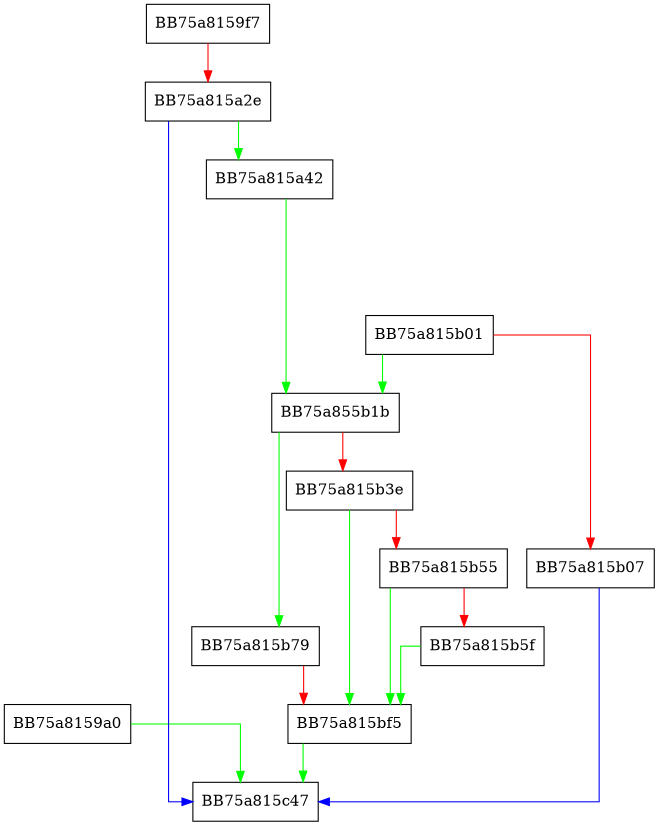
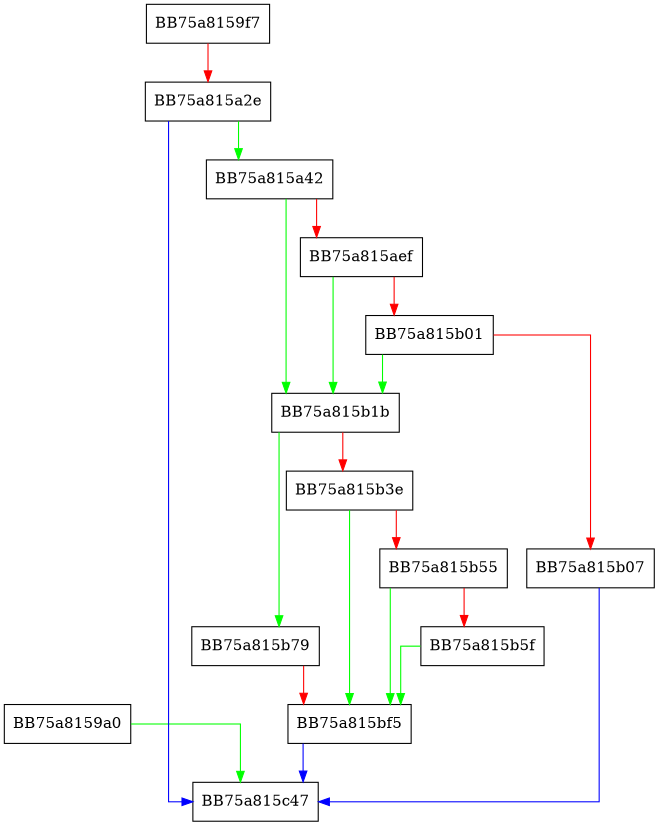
none -> (361, 257)
(336, 413) -> (336, 413)
(303, 757) -> (303, 757)
